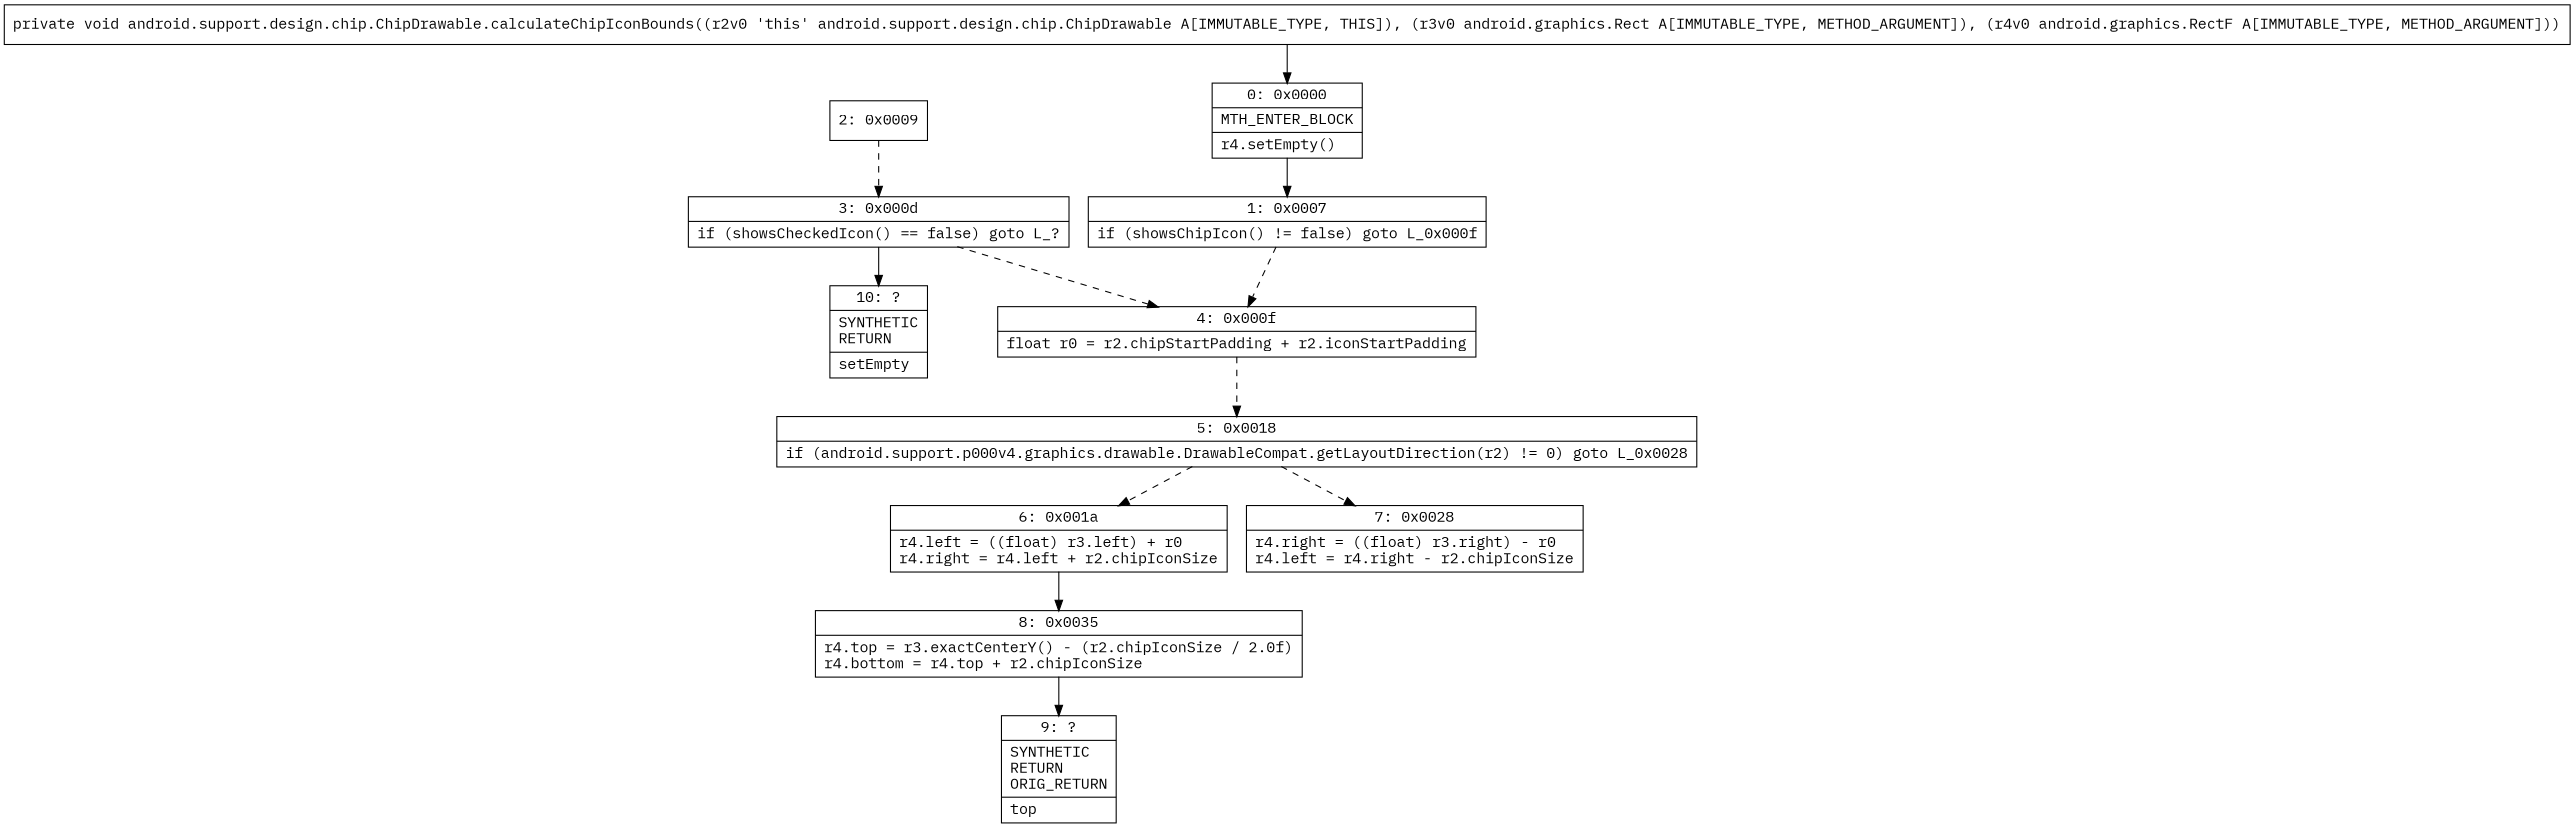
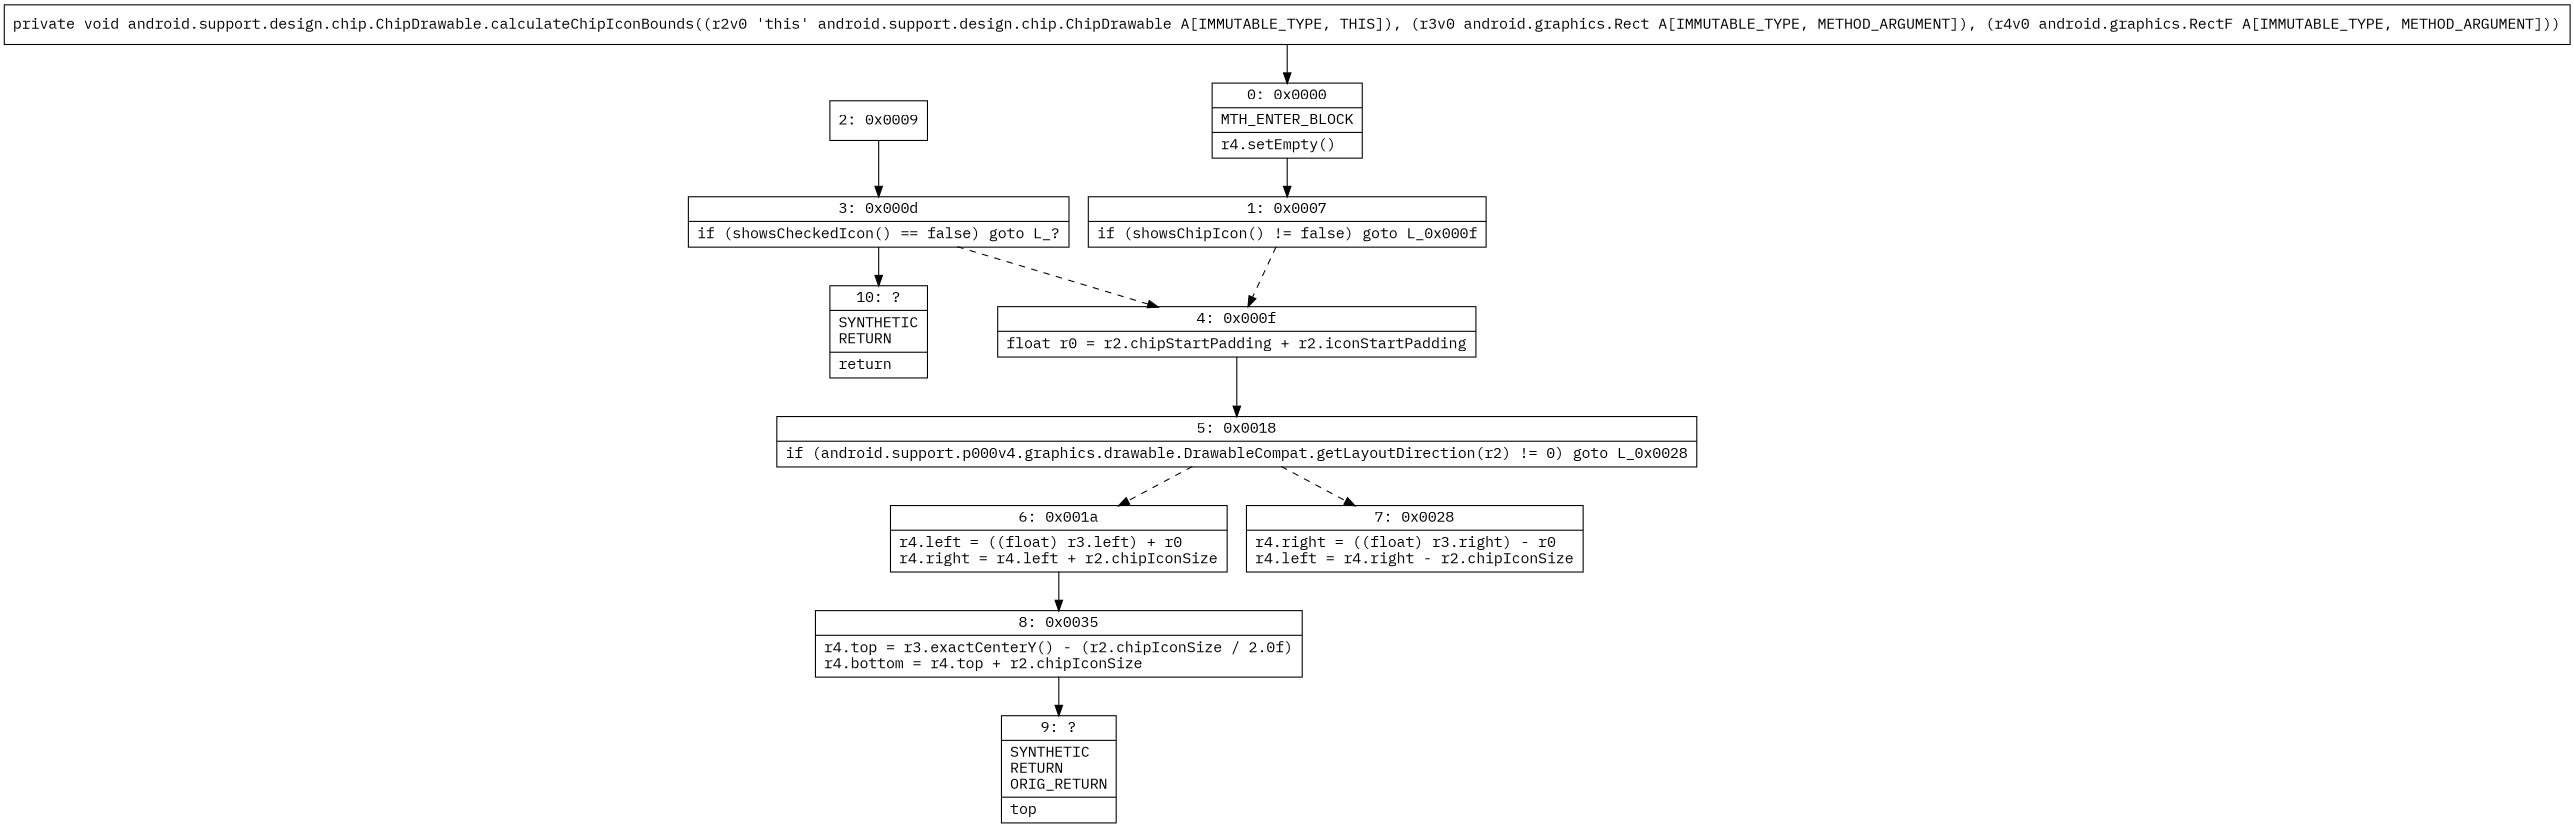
(879, 163) -> (879, 163)
(874, 365) -> (865, 365)
(1237, 381) -> (1237, 381)
